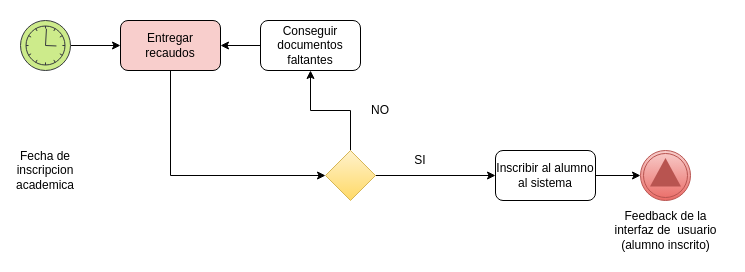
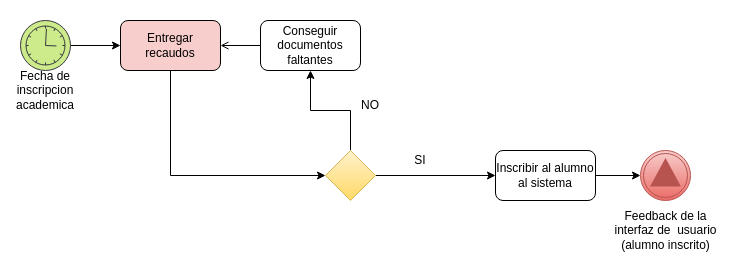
(229, 46) -> (227, 46)
(381, 111) -> (371, 106)
(46, 171) -> (46, 91)
